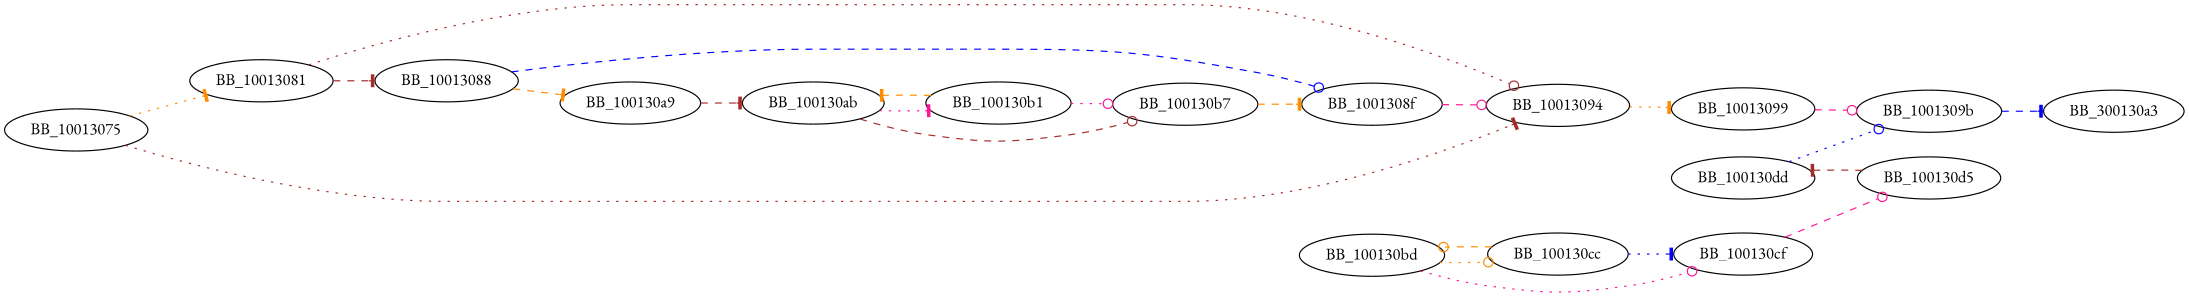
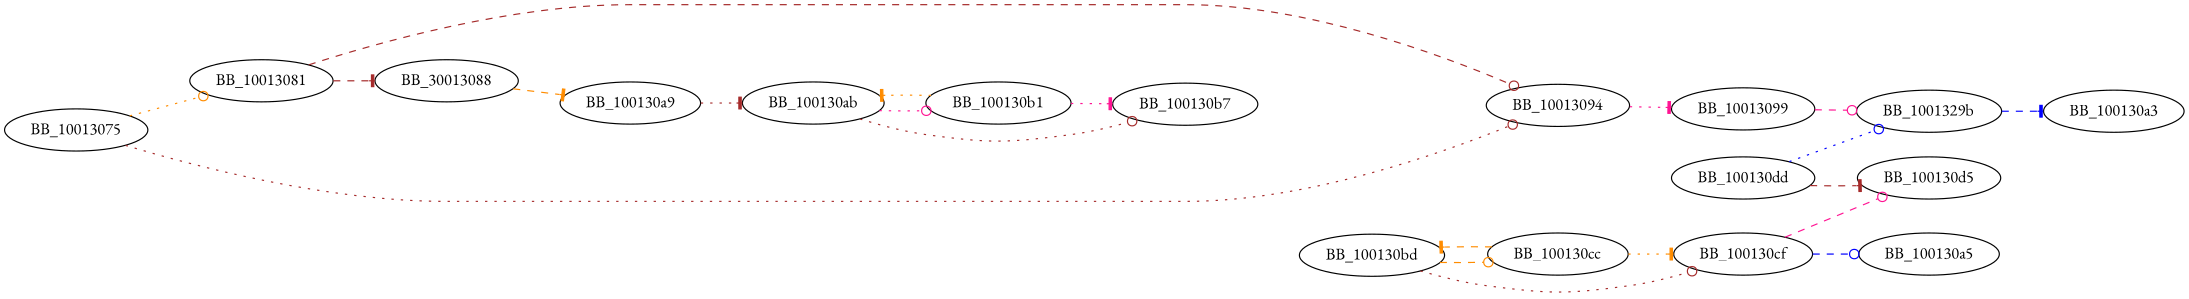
(911, 5) -> (911, 5)
(447, 81) -> (447, 81)
(908, 95) -> (908, 95)
(719, 103) -> (719, 103)
(1089, 104) -> (1089, 104)
(1372, 104) -> none
(166, 106) -> (166, 106)
(1648, 107) -> (1648, 107)
(902, 111) -> (902, 111)
(1929, 111) -> (1929, 111)
(2114, 111) -> (2114, 111)
(993, 141) -> (993, 141)
(1839, 170) -> (1833, 186)
(821, 201) -> (821, 201)
(1469, 247) -> (1469, 247)
(1648, 254) -> (1648, 254)
none -> (1929, 254)
(1462, 263) -> (1462, 263)
(1554, 292) -> (1554, 292)
